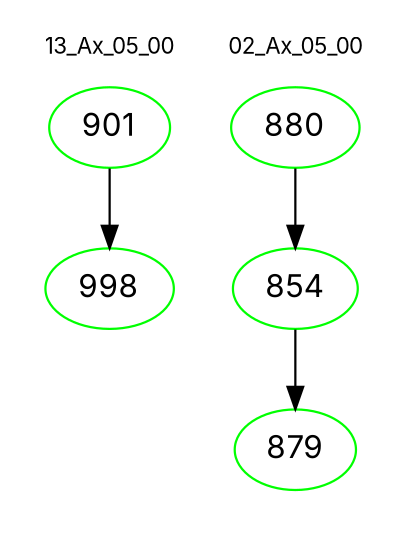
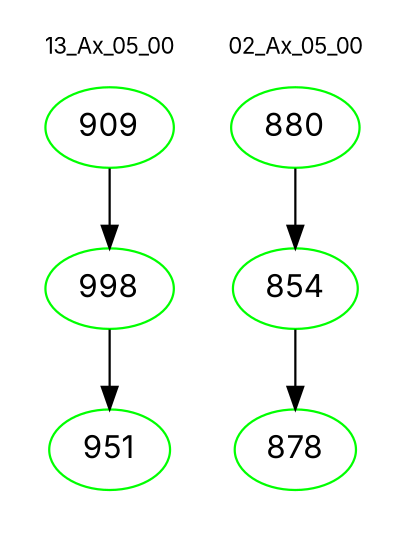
(110, 128) -> (110, 128)
none -> (110, 450)
(295, 450) -> (295, 450)
